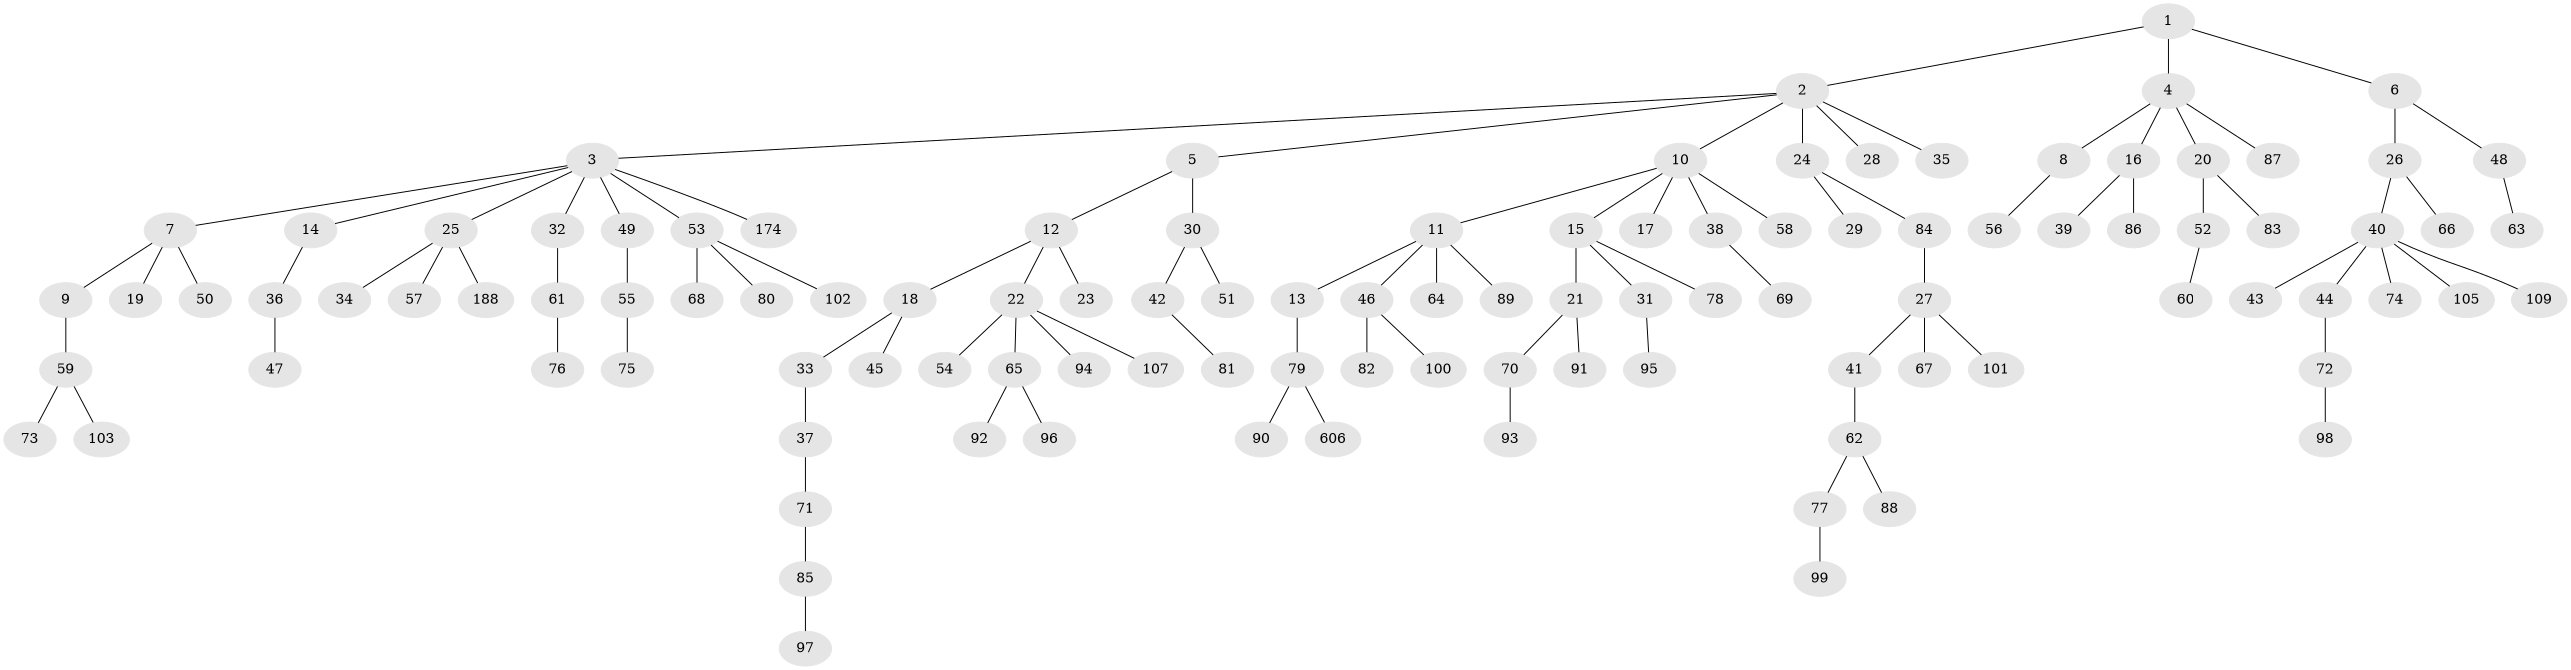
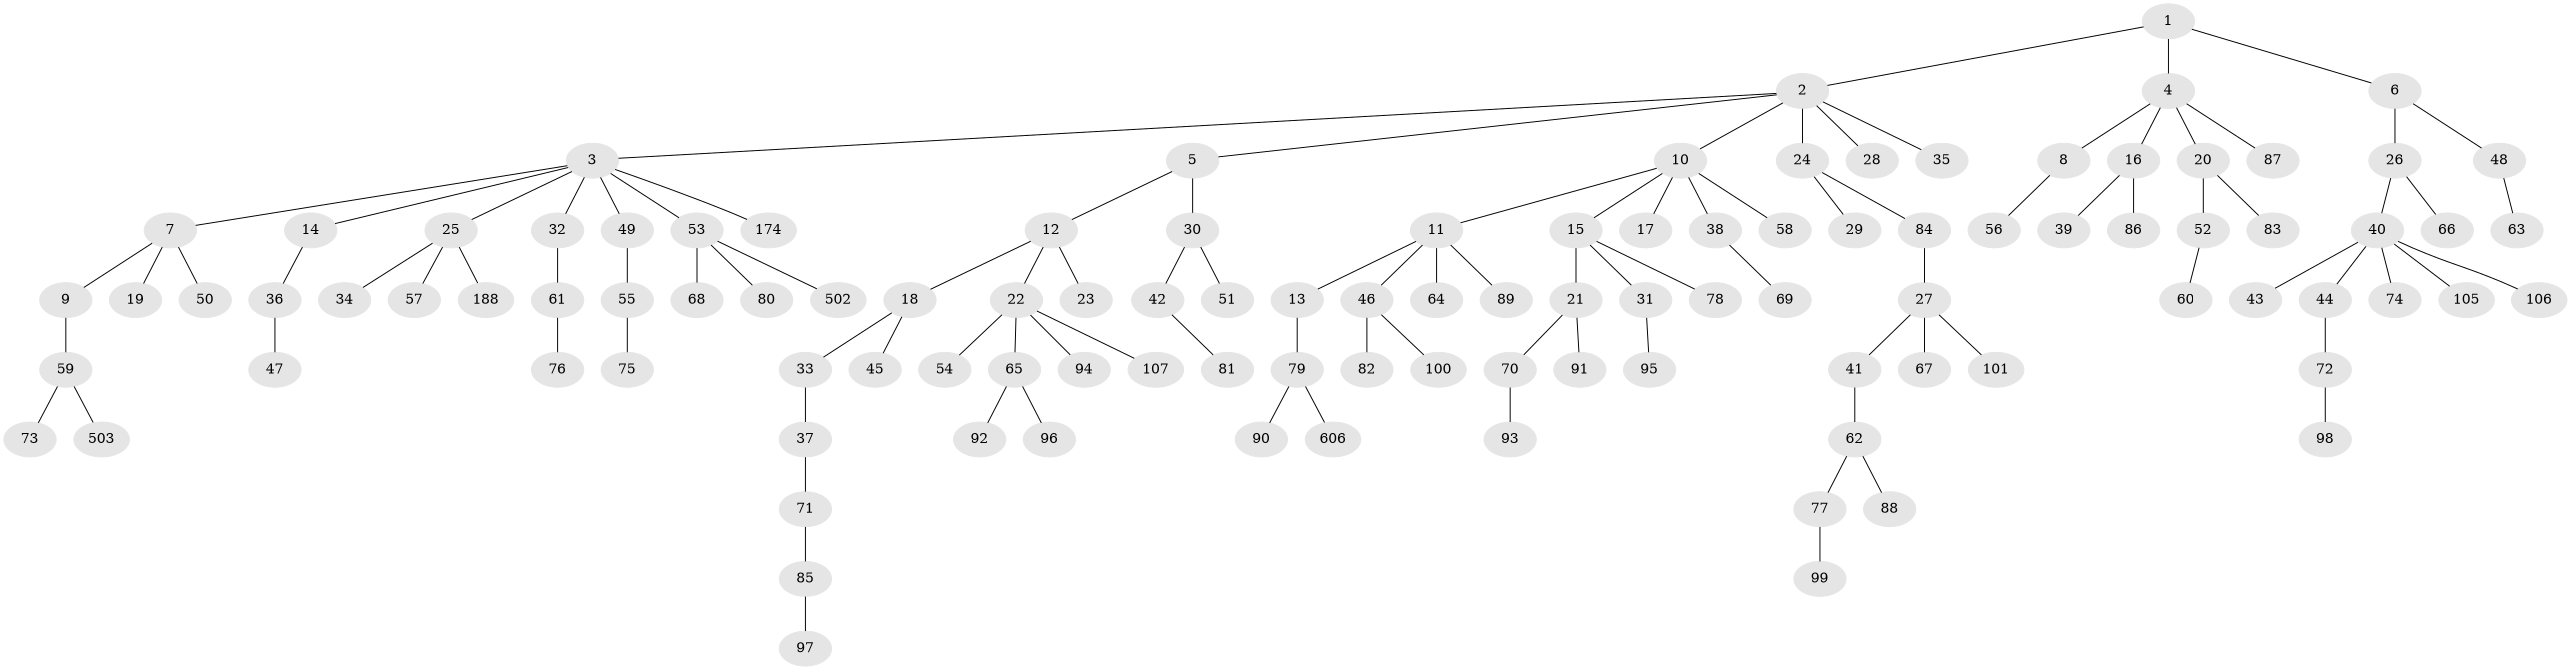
(838, 300) -> (838, 300)
(2539, 300) -> (2539, 300)
(102, 439) -> (102, 439)
